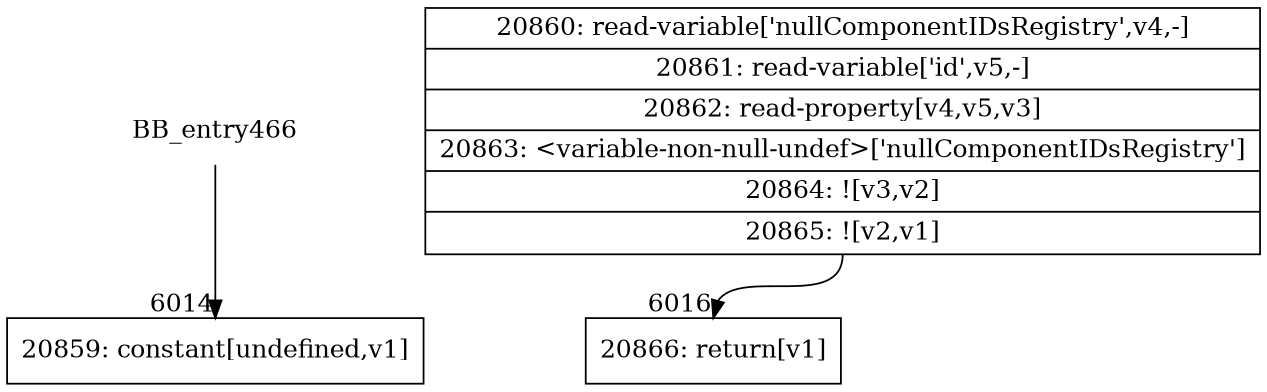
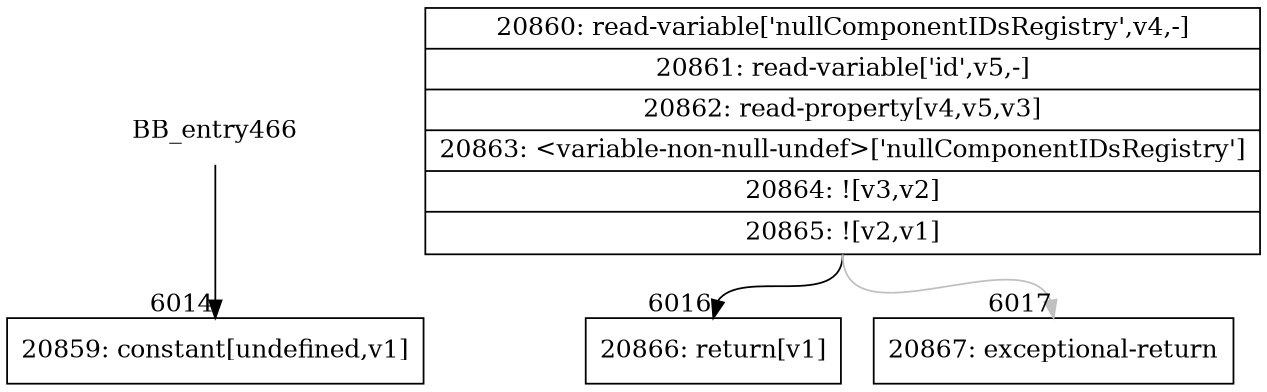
none -> (1054, 351)
